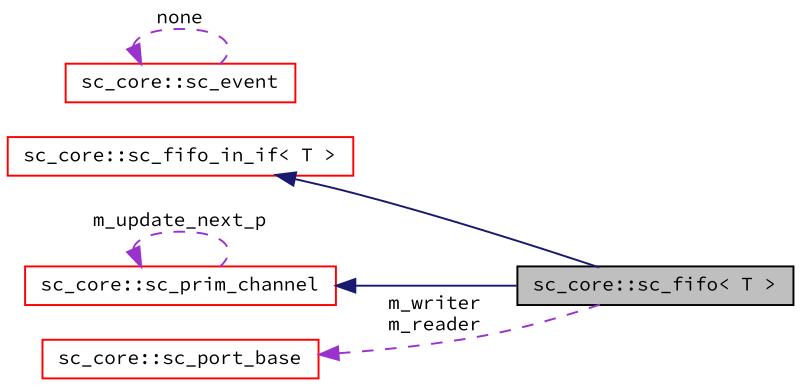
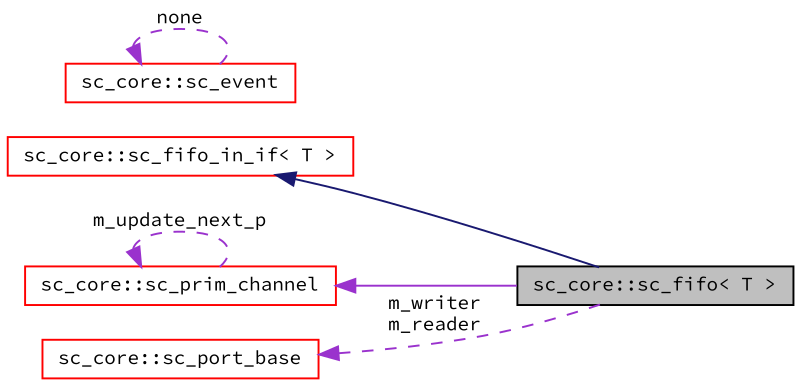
(436, 286) -> (436, 286)
